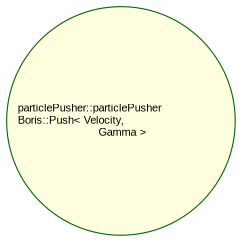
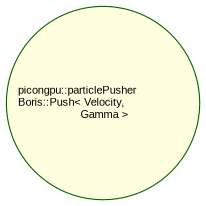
(121, 121) -> (103, 103)
